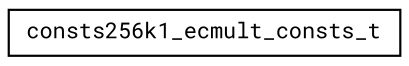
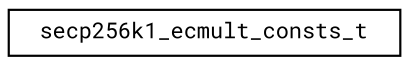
(205, 33) -> (205, 33)
